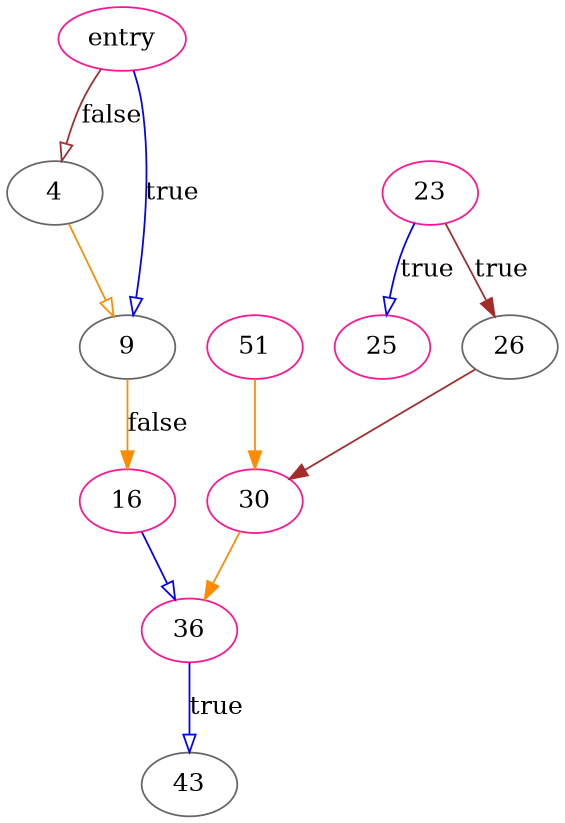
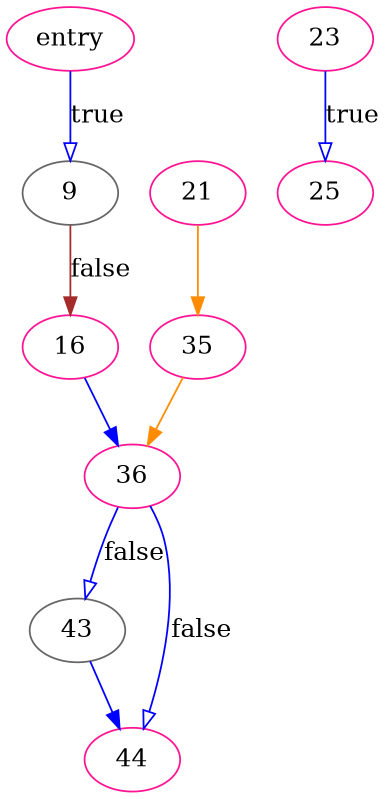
(55, 193) -> none
(255, 347) -> (198, 193)
(510, 347) -> none
(128, 415) -> (70, 261)
(255, 501) -> (198, 347)
(155, 558) -> (97, 404)
(217, 707) -> (134, 553)
none -> (132, 760)
